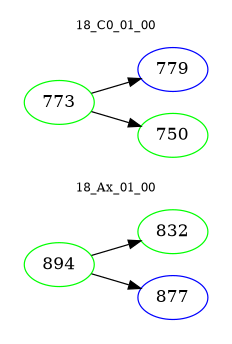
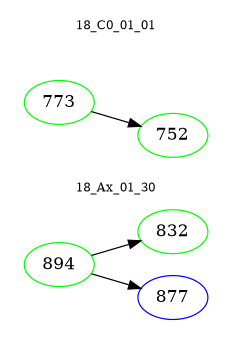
(116, 26) -> (116, 26)
(173, 70) -> none
(173, 135) -> (173, 135)
(116, 188) -> (116, 188)
